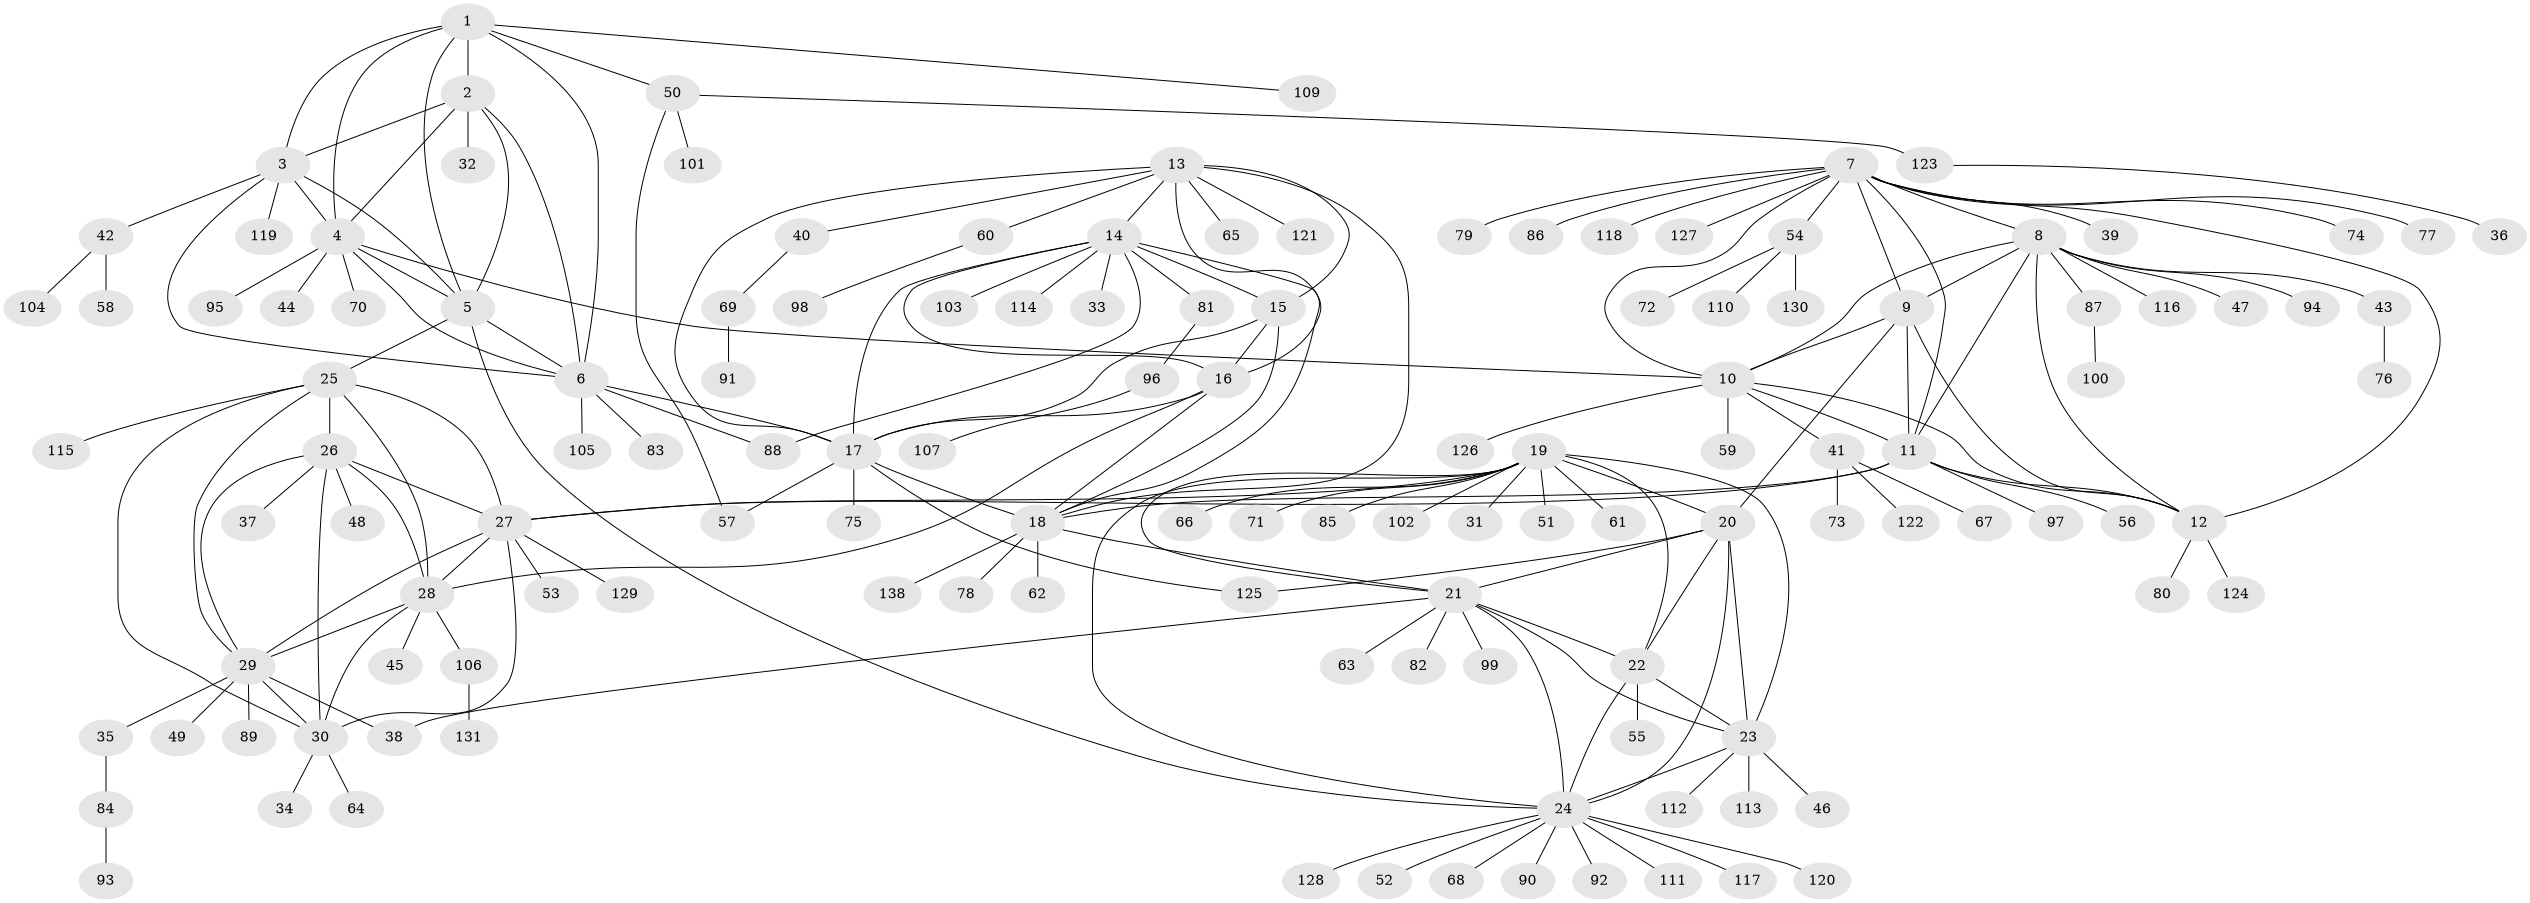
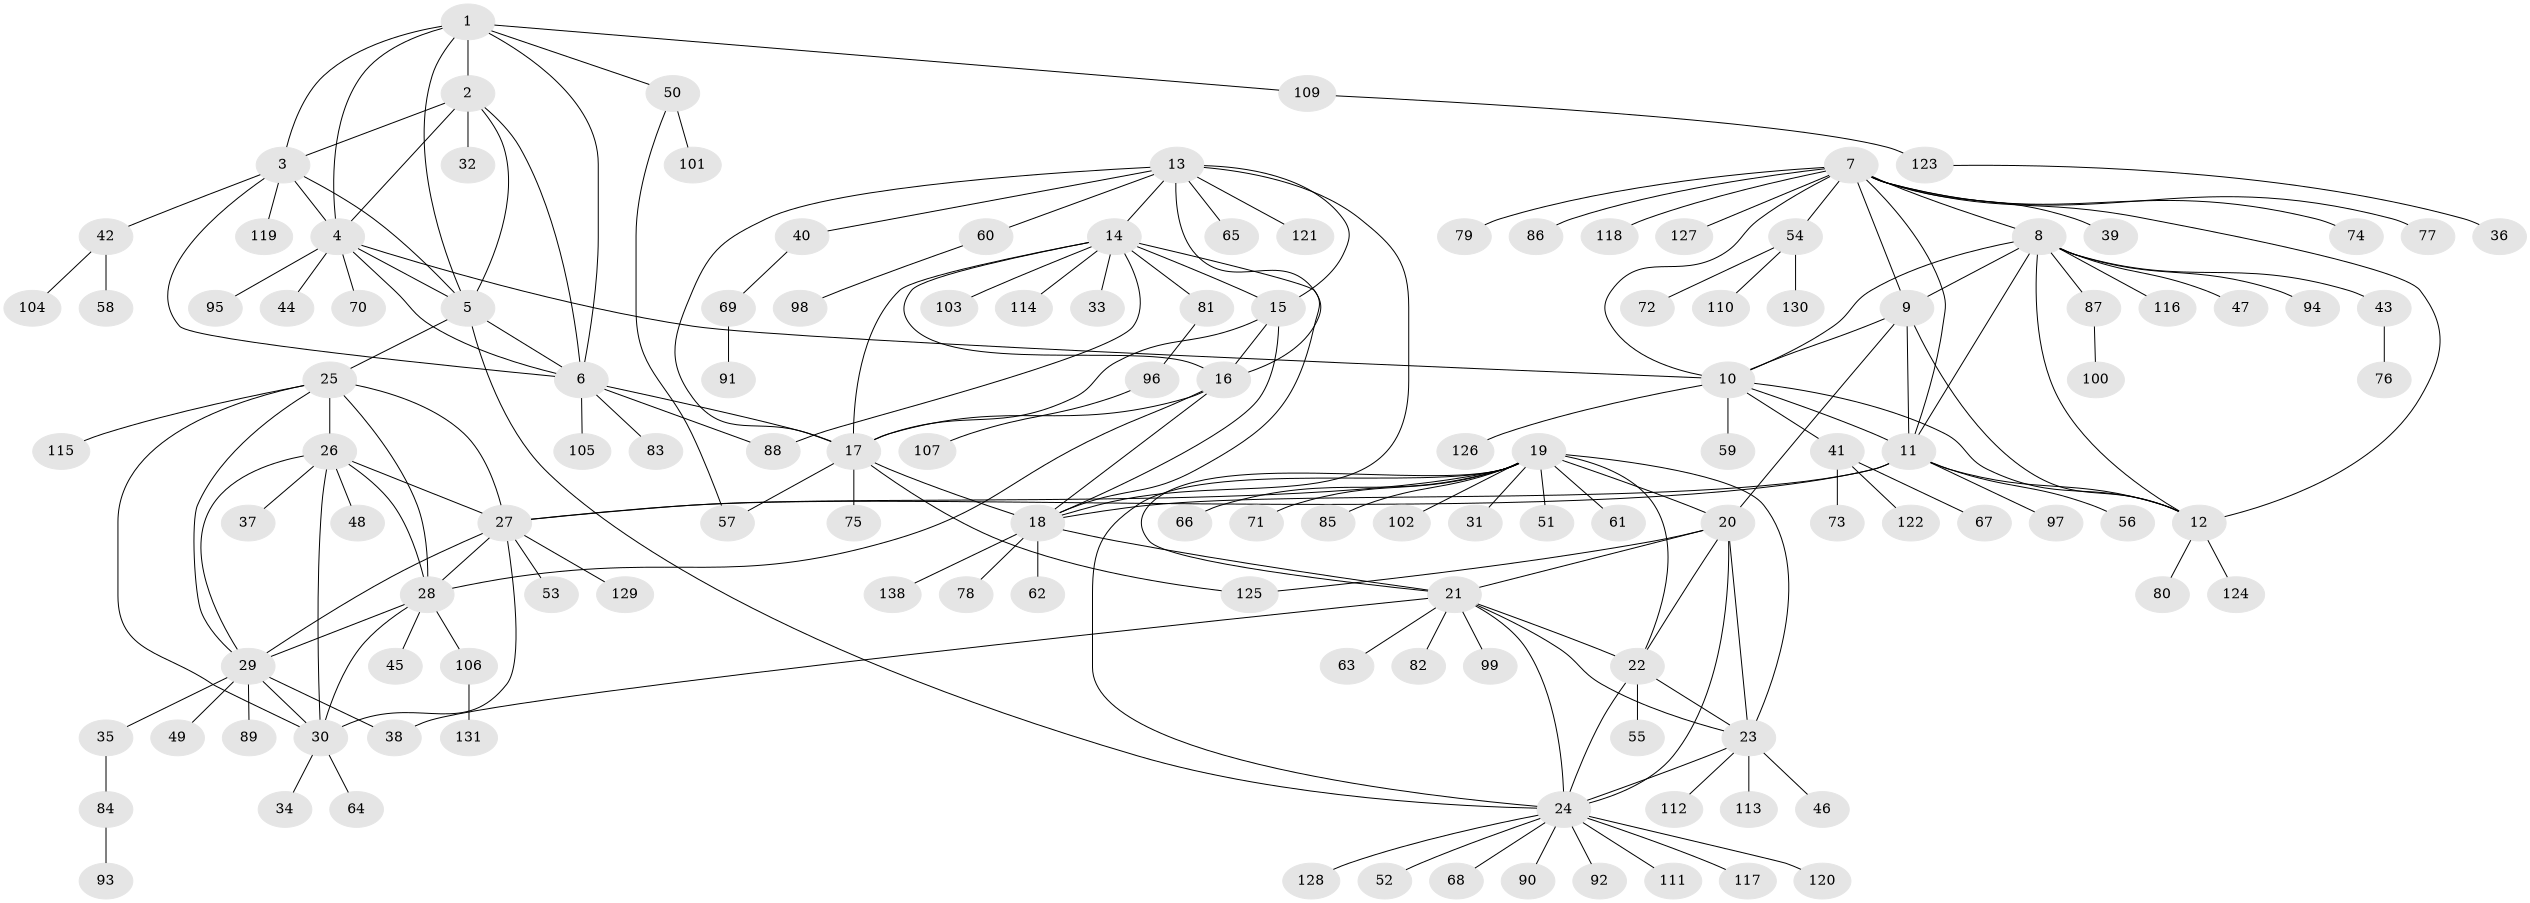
(1302, 117) -> (1621, 114)
